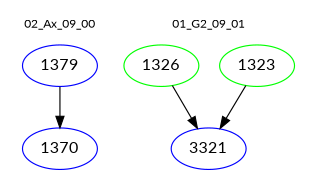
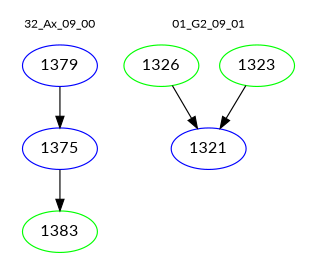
(60, 25) -> (60, 25)
(60, 149) -> (60, 149)
(209, 149) -> (209, 149)
none -> (60, 232)
